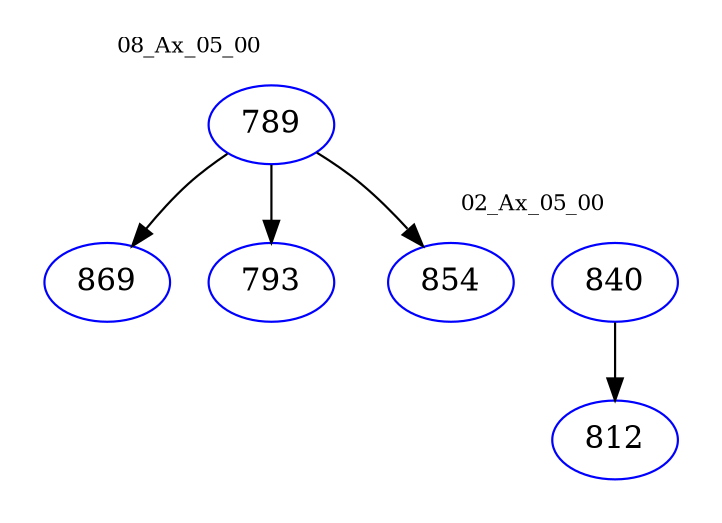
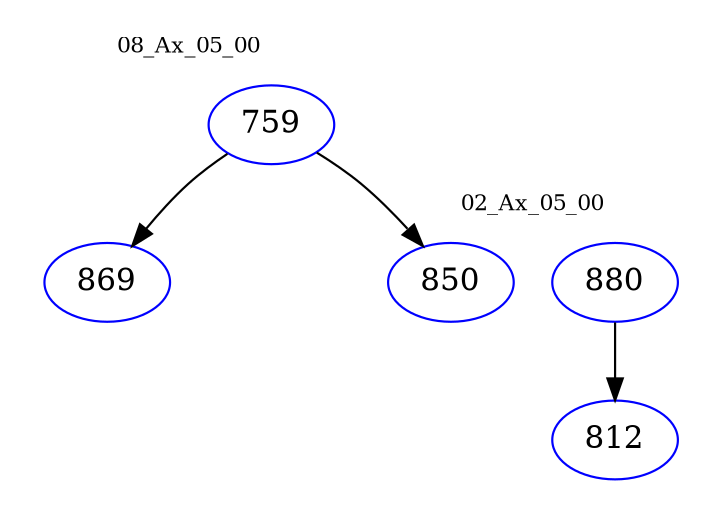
(271, 125) -> (271, 125)
(271, 282) -> none
(451, 282) -> (451, 282)
(615, 282) -> (615, 282)
